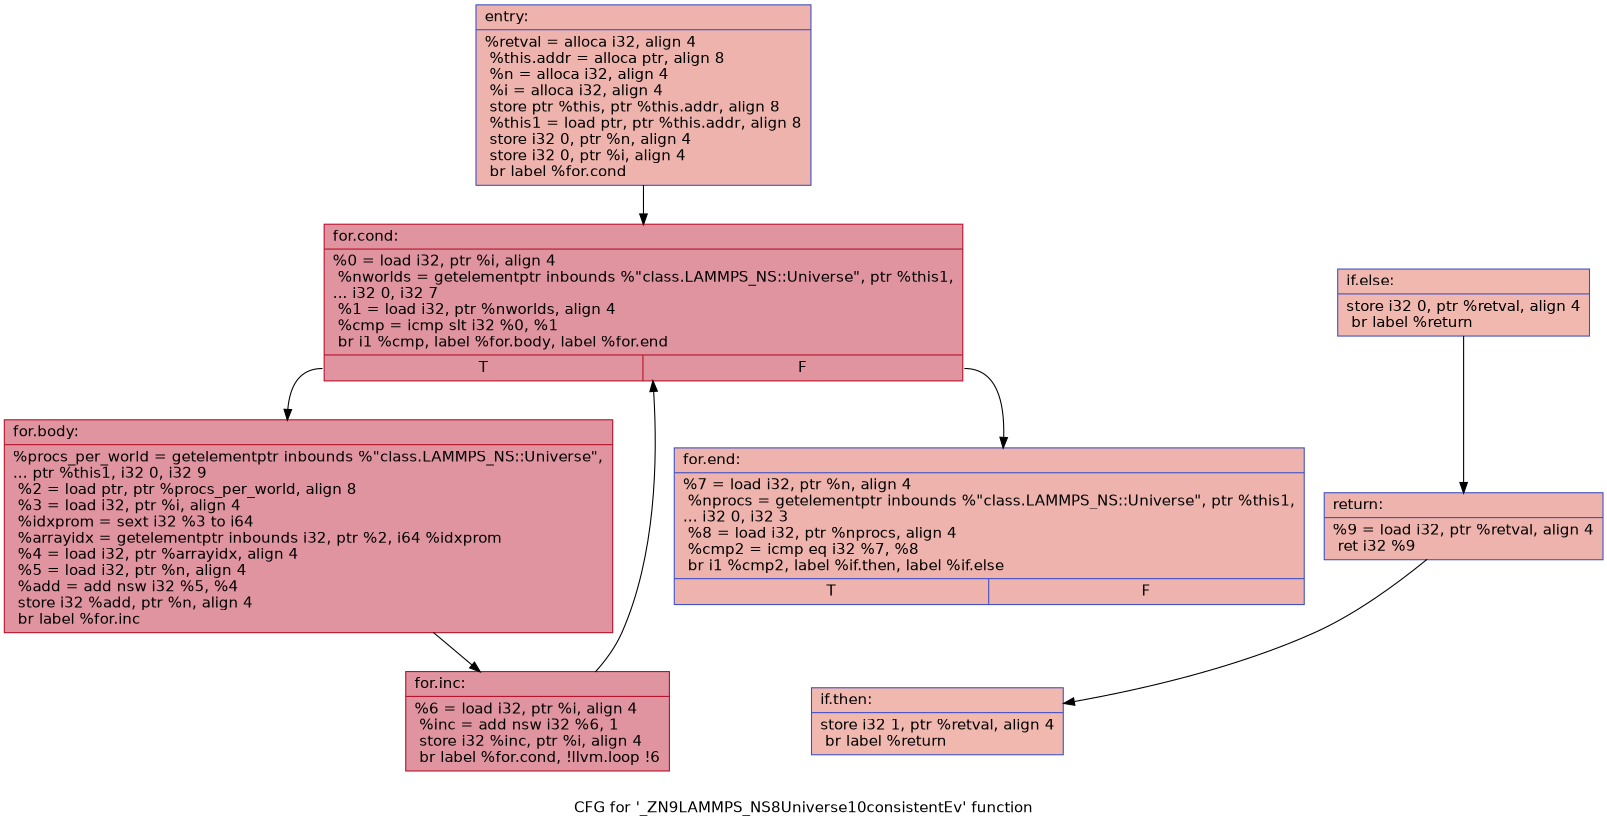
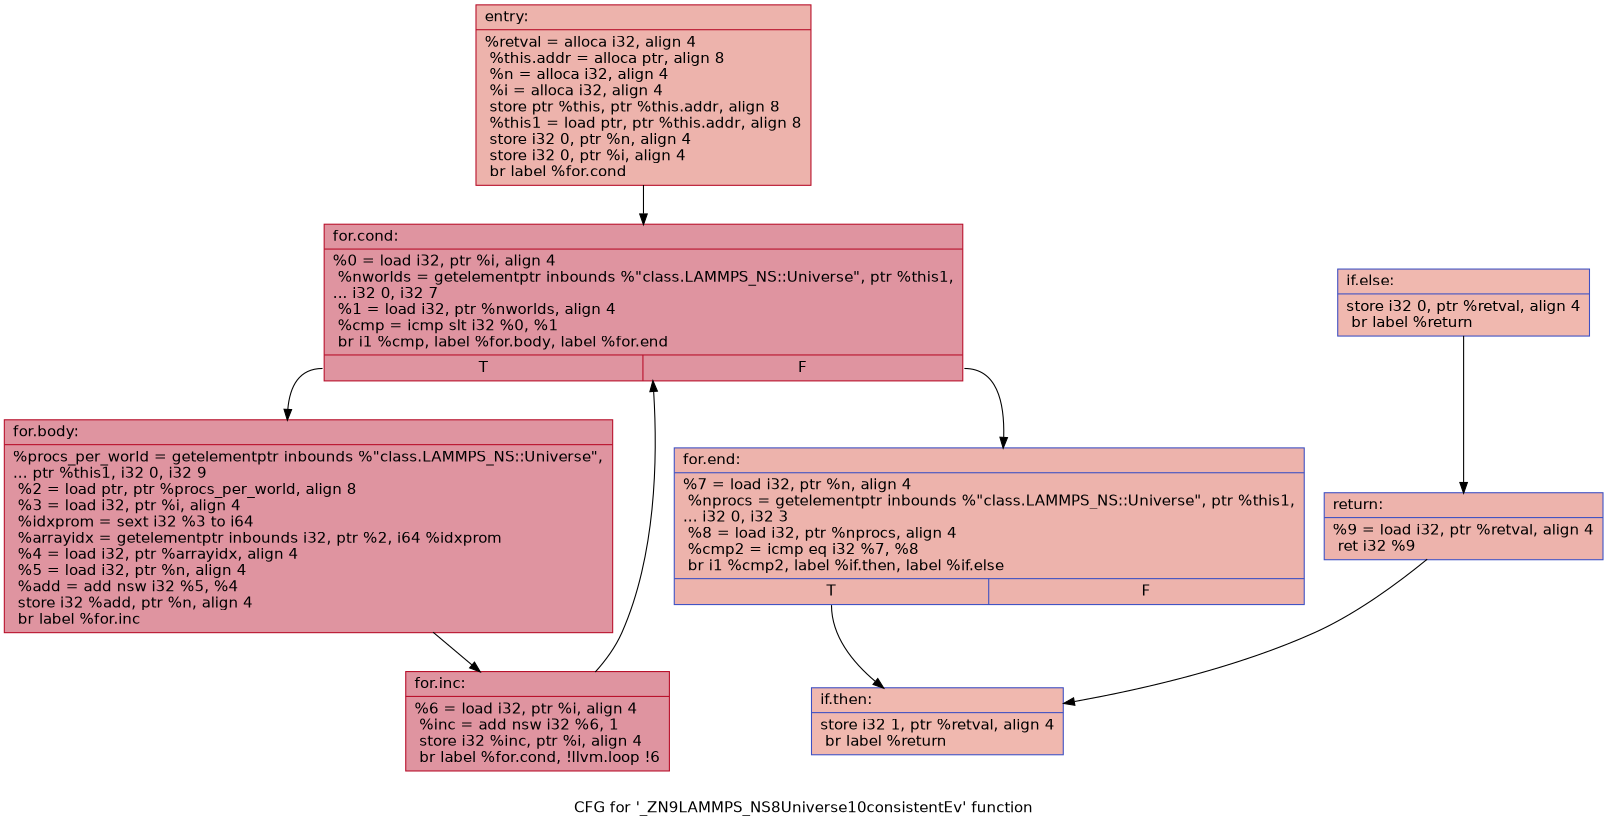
(643, 95) -> (643, 95)
none -> (845, 648)
